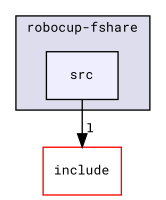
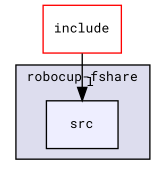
(82, 119) -> (82, 73)
